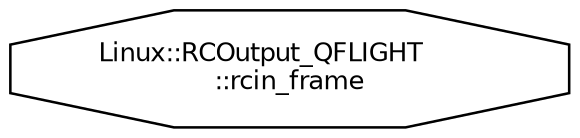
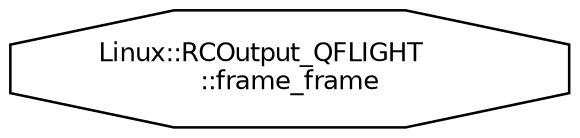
(290, 69) -> (290, 69)
